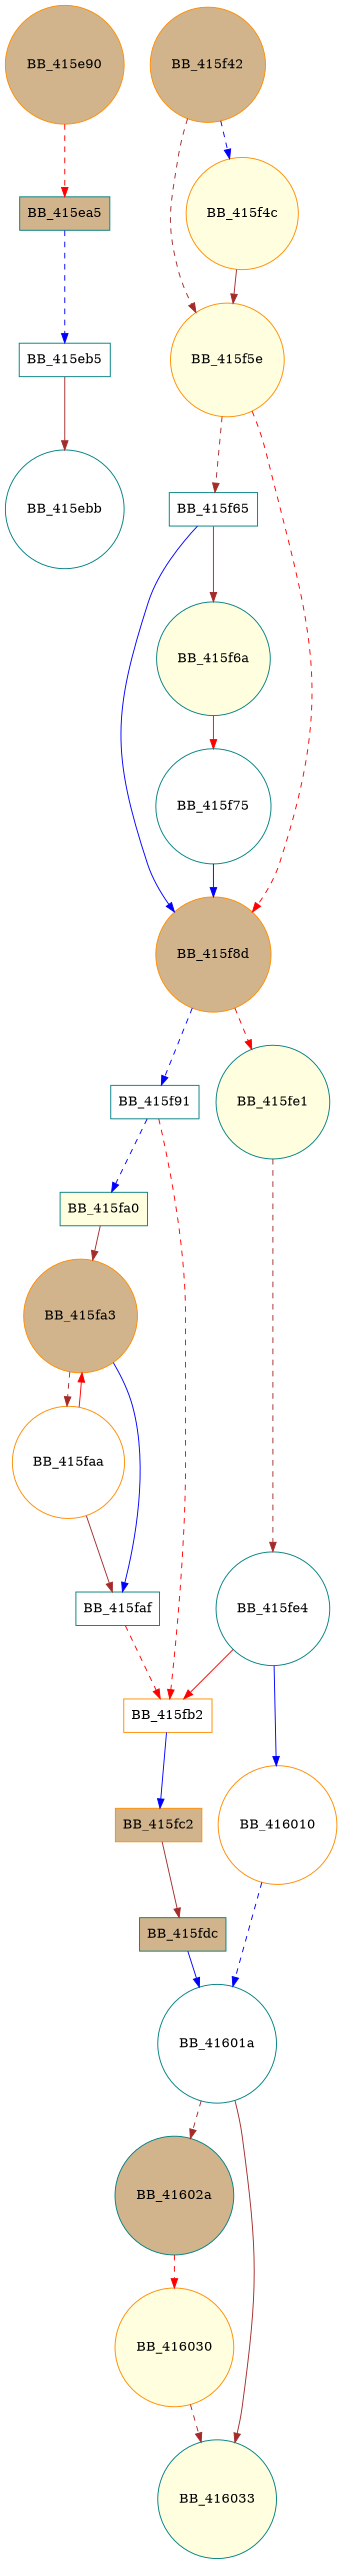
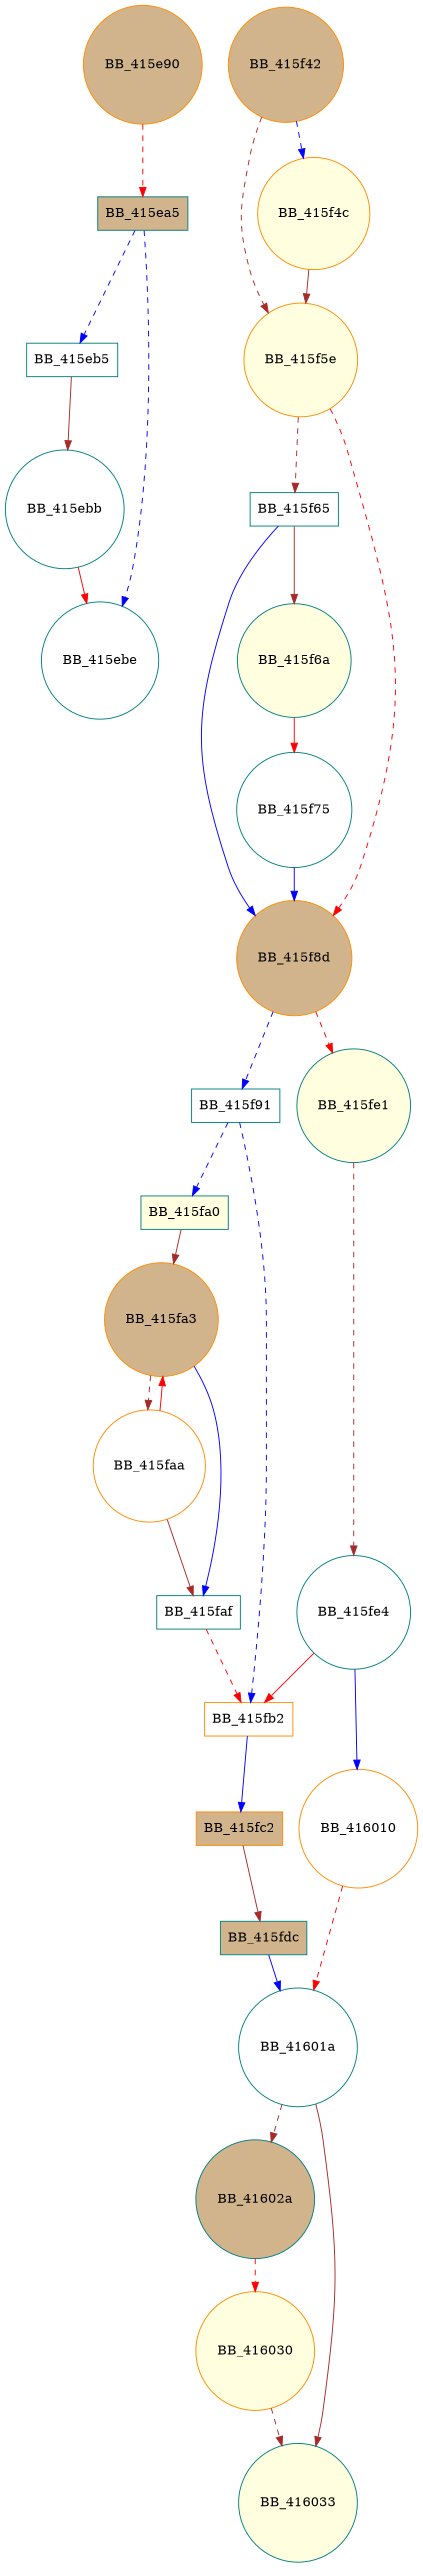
none -> (100, 661)
(186, 1403) -> (266, 1407)
(249, 1930) -> (329, 1933)
